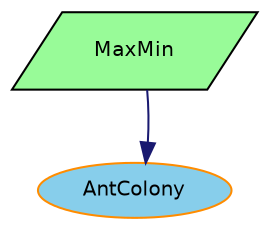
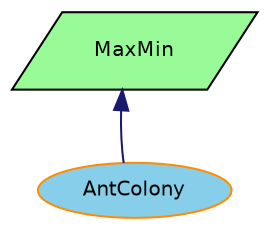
(148, 116) -> (121, 137)
